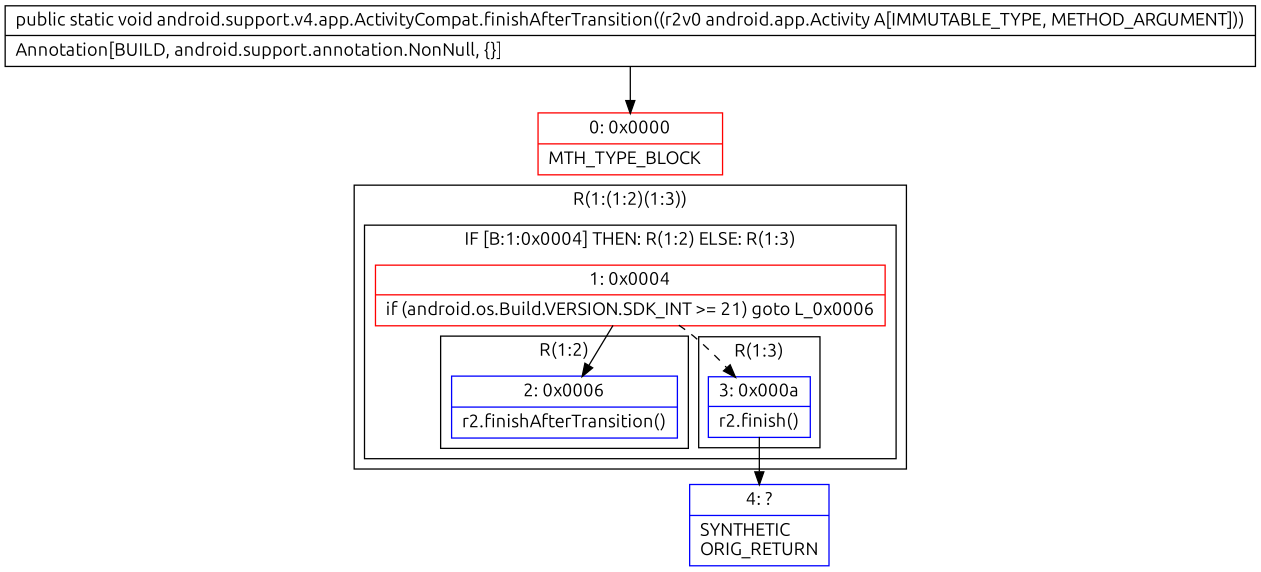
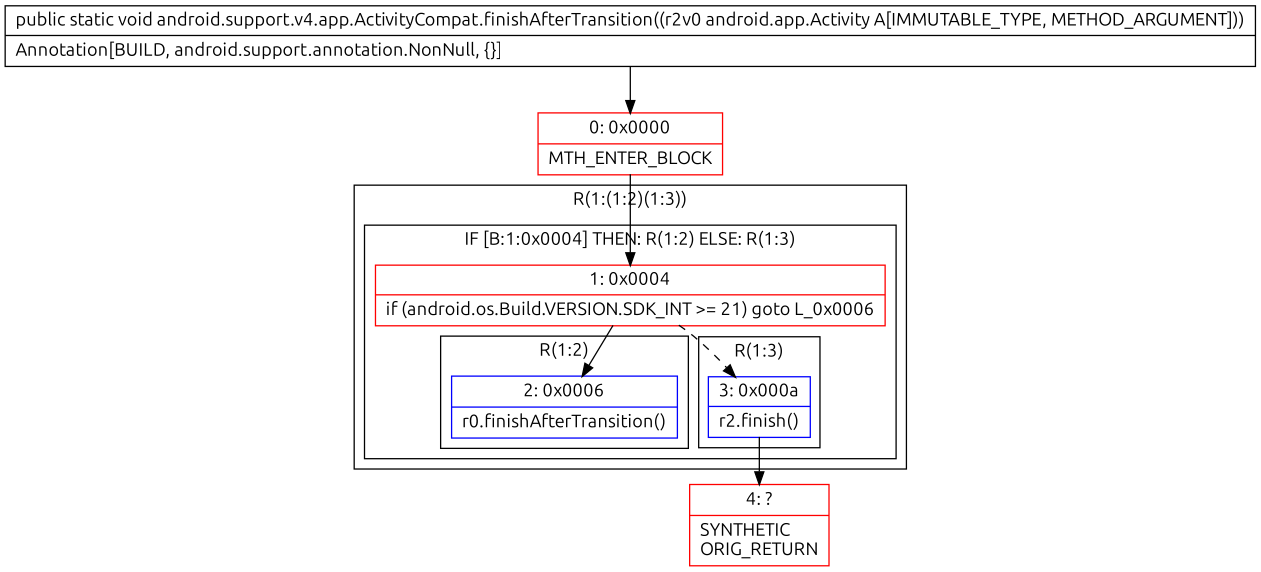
(624, 159) -> (630, 159)
none -> (630, 213)
(564, 422) -> (564, 422)
(759, 525) -> (759, 525)
